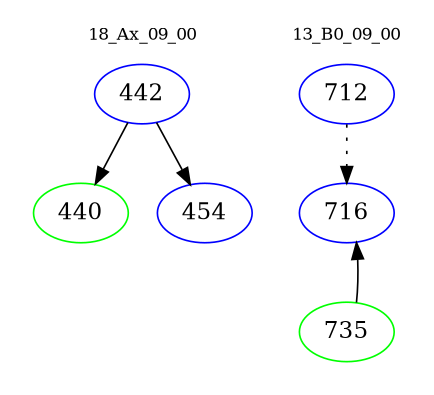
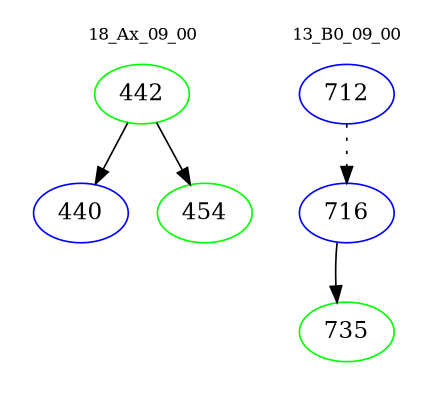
(142, 94) -> (142, 94)
(81, 213) -> (81, 213)
(205, 213) -> (205, 213)
(358, 281) -> (336, 264)
